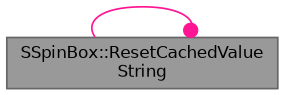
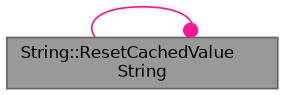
(142, 63) -> (142, 63)
